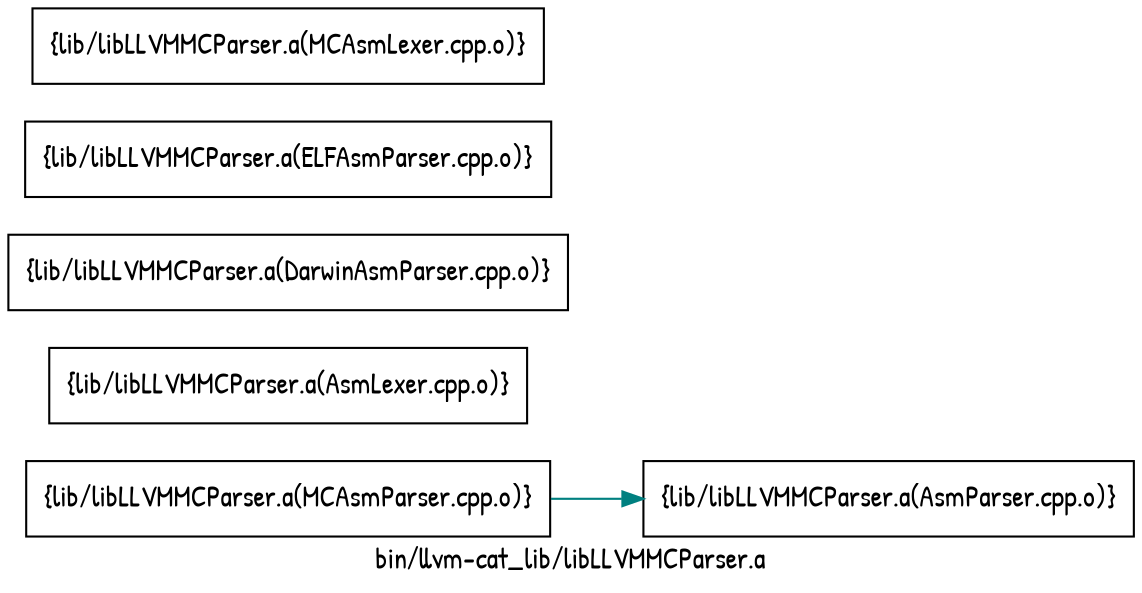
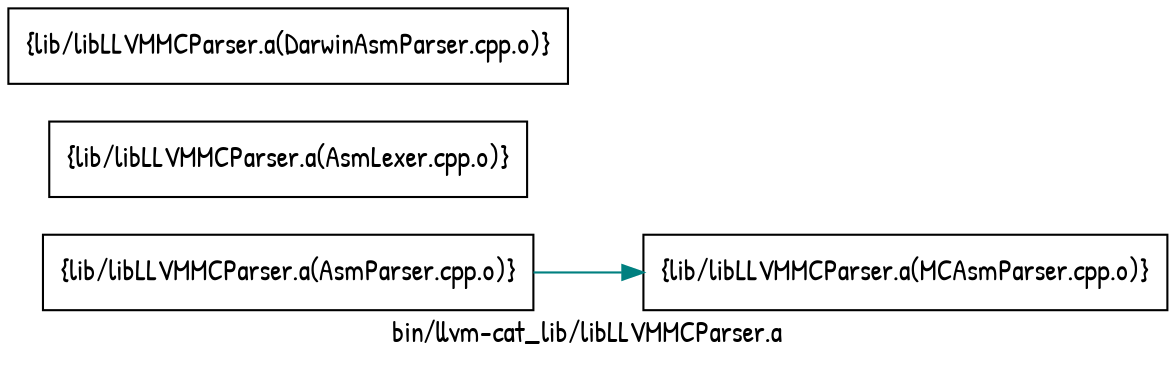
(288, 46) -> none
(288, 159) -> none
(586, 499) -> (578, 272)
